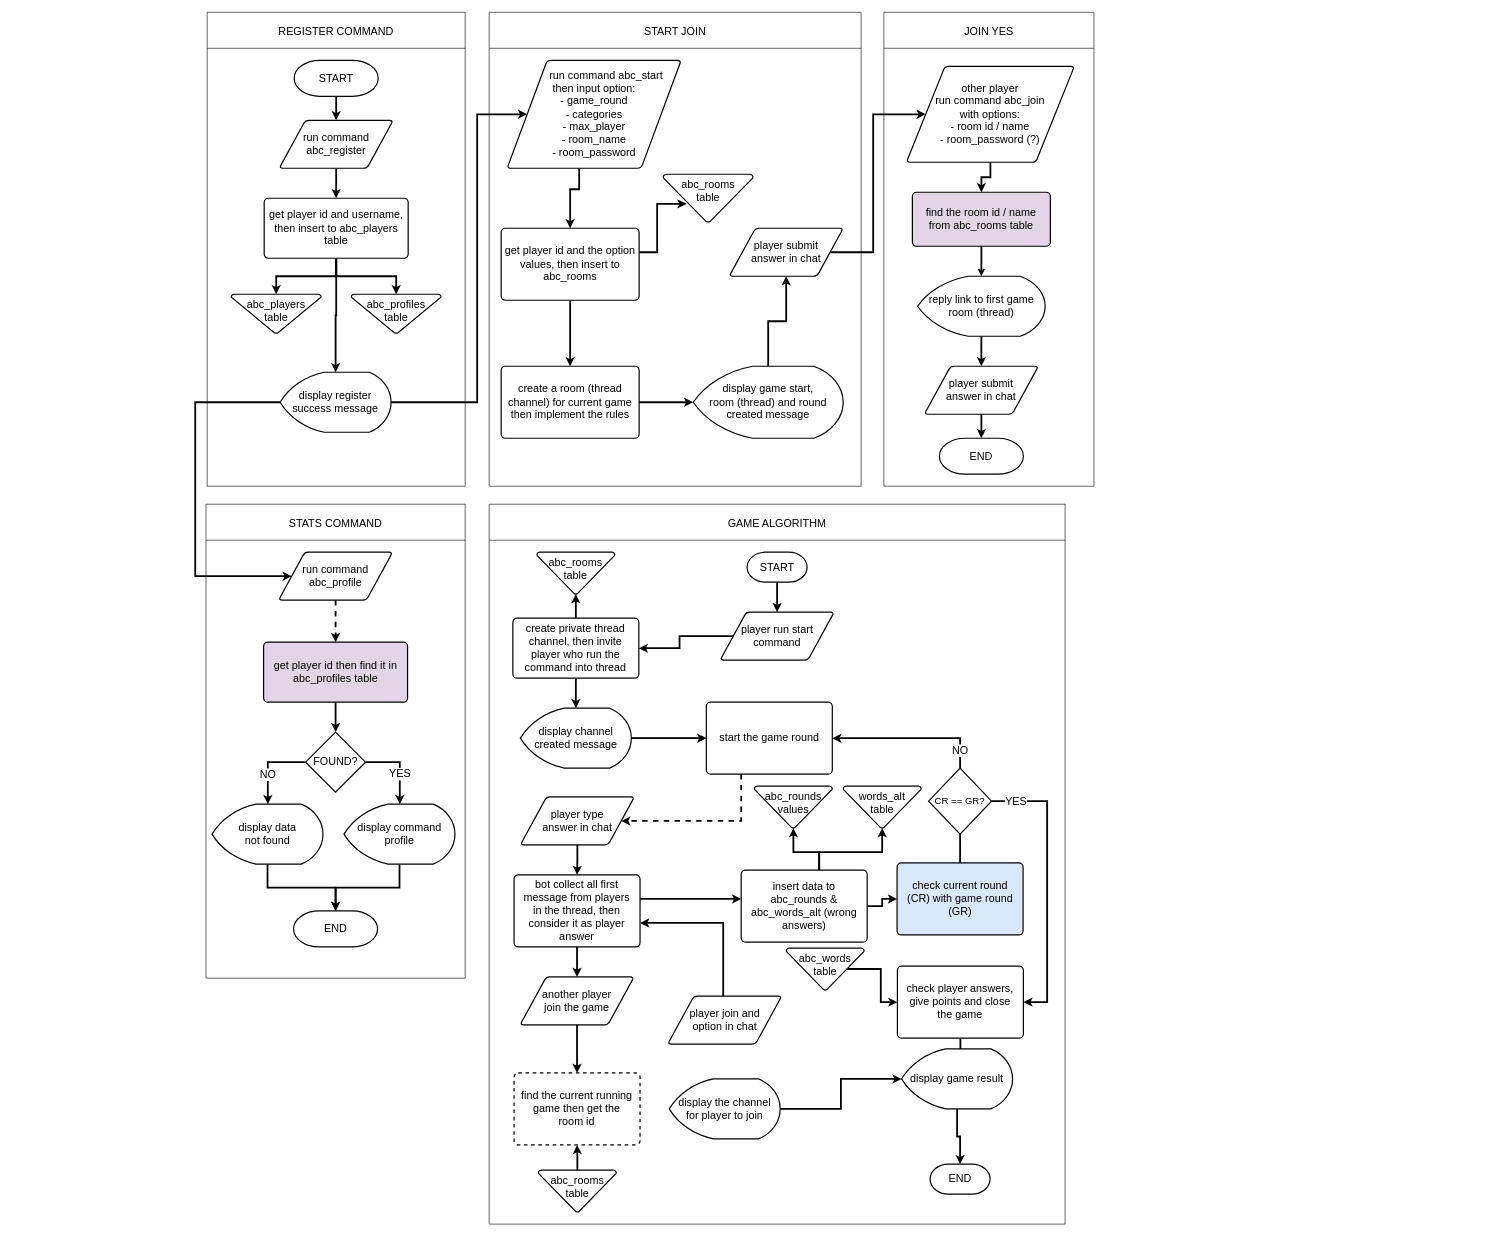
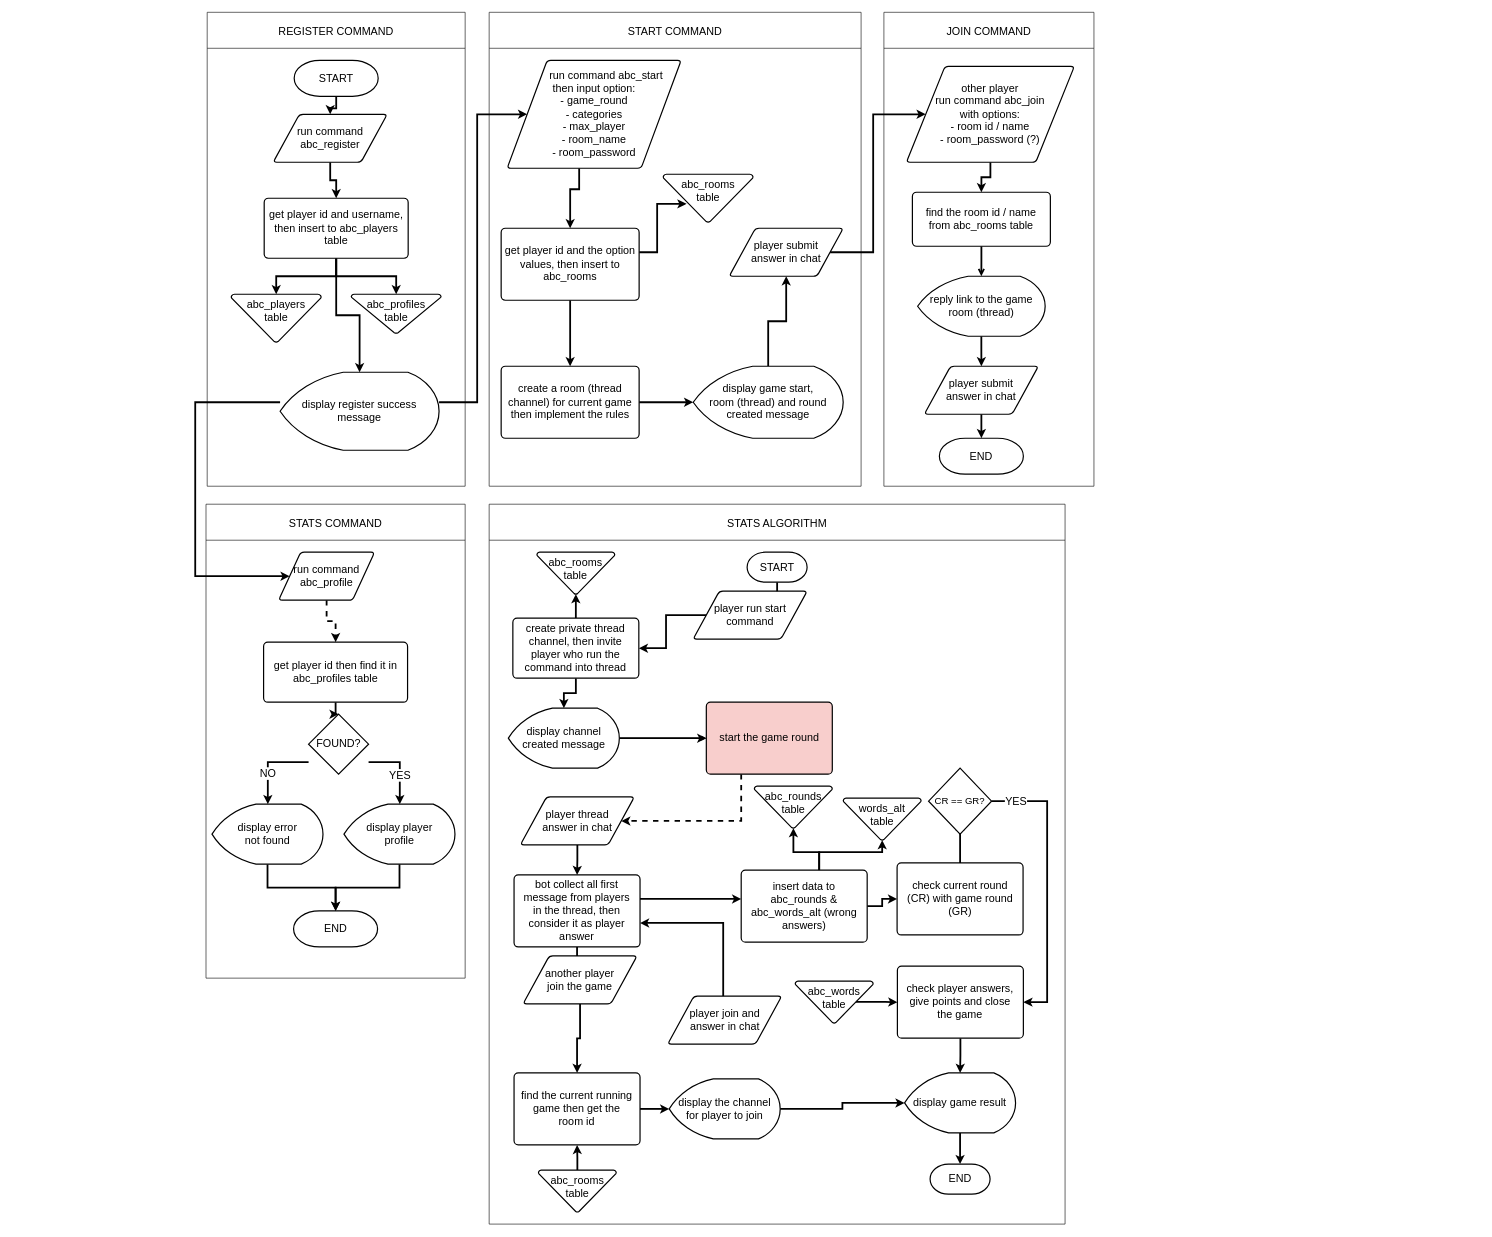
(675, 31) -> (675, 31)
(989, 31) -> (989, 31)
(336, 144) -> (330, 138)
(982, 219) -> (982, 219)
(982, 306) -> (982, 306)
(276, 314) -> (276, 318)
(336, 402) -> (360, 411)
(777, 523) -> (777, 523)
(336, 576) -> (327, 576)
(777, 636) -> (750, 615)
(336, 672) -> (336, 672)
(576, 738) -> (564, 738)
(769, 738) -> (769, 738)
(915, 738) -> none
(336, 762) -> (339, 744)
(794, 799) -> (794, 799)
(882, 807) -> (882, 819)
(578, 821) -> (578, 821)
(268, 834) -> (268, 834)
(400, 834) -> (400, 834)
(960, 899) -> (960, 899)
(825, 969) -> (834, 1002)
(577, 1001) -> (580, 980)
(725, 1020) -> (725, 1020)
(957, 1079) -> (960, 1103)
(577, 1109) -> (577, 1109)
none -> (651, 1109)
